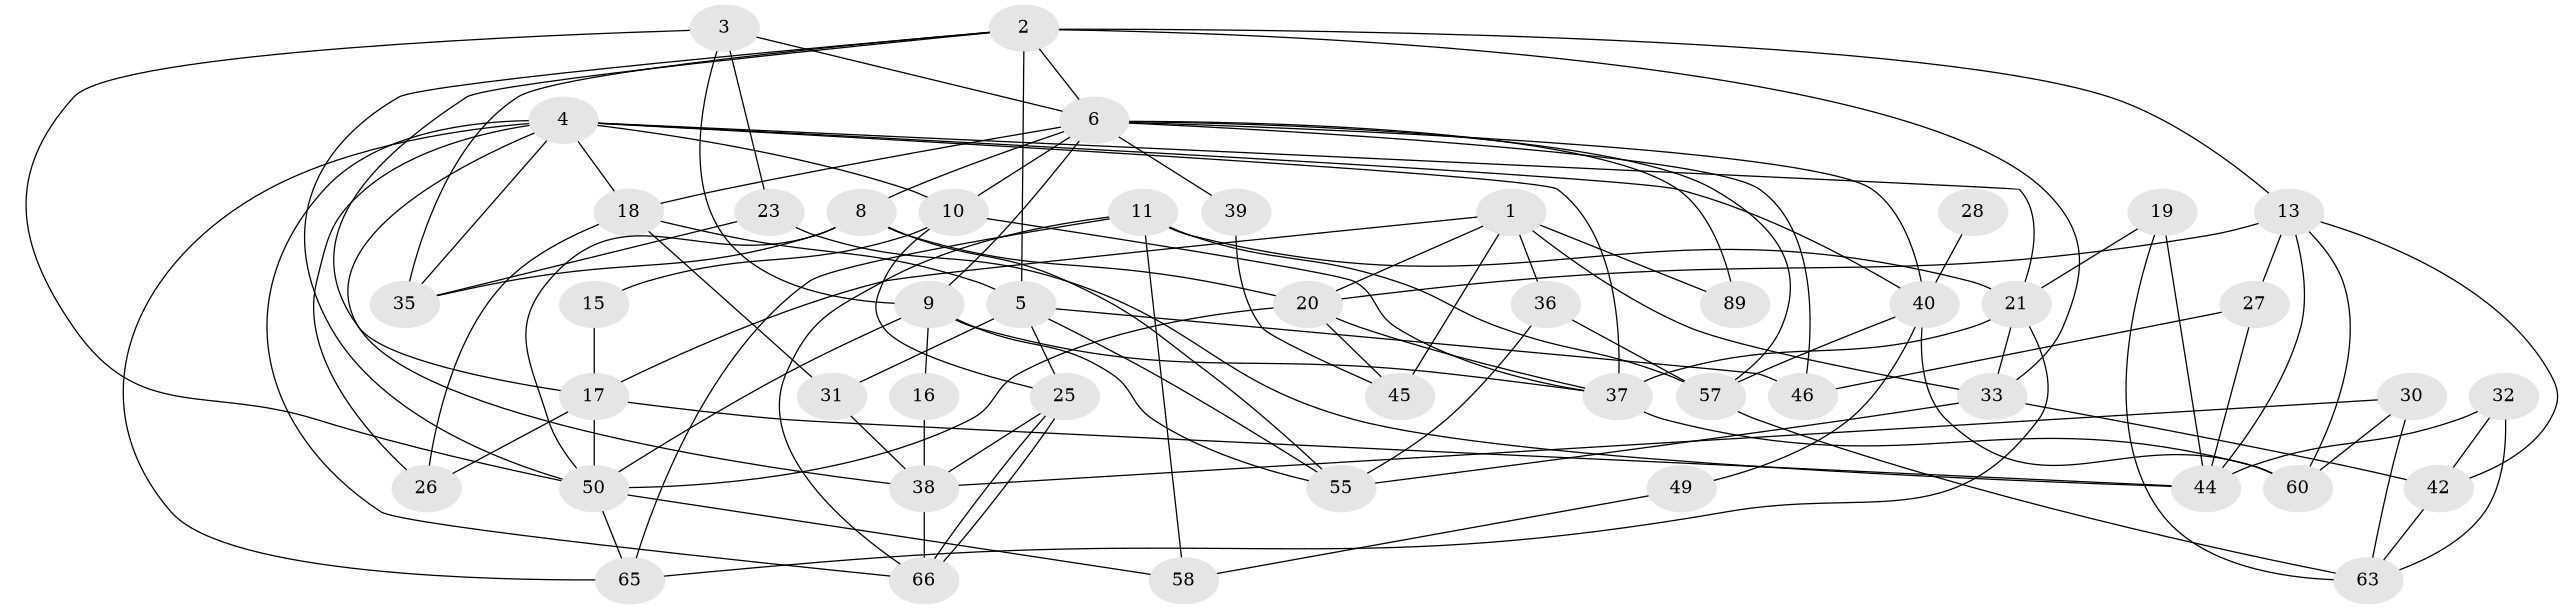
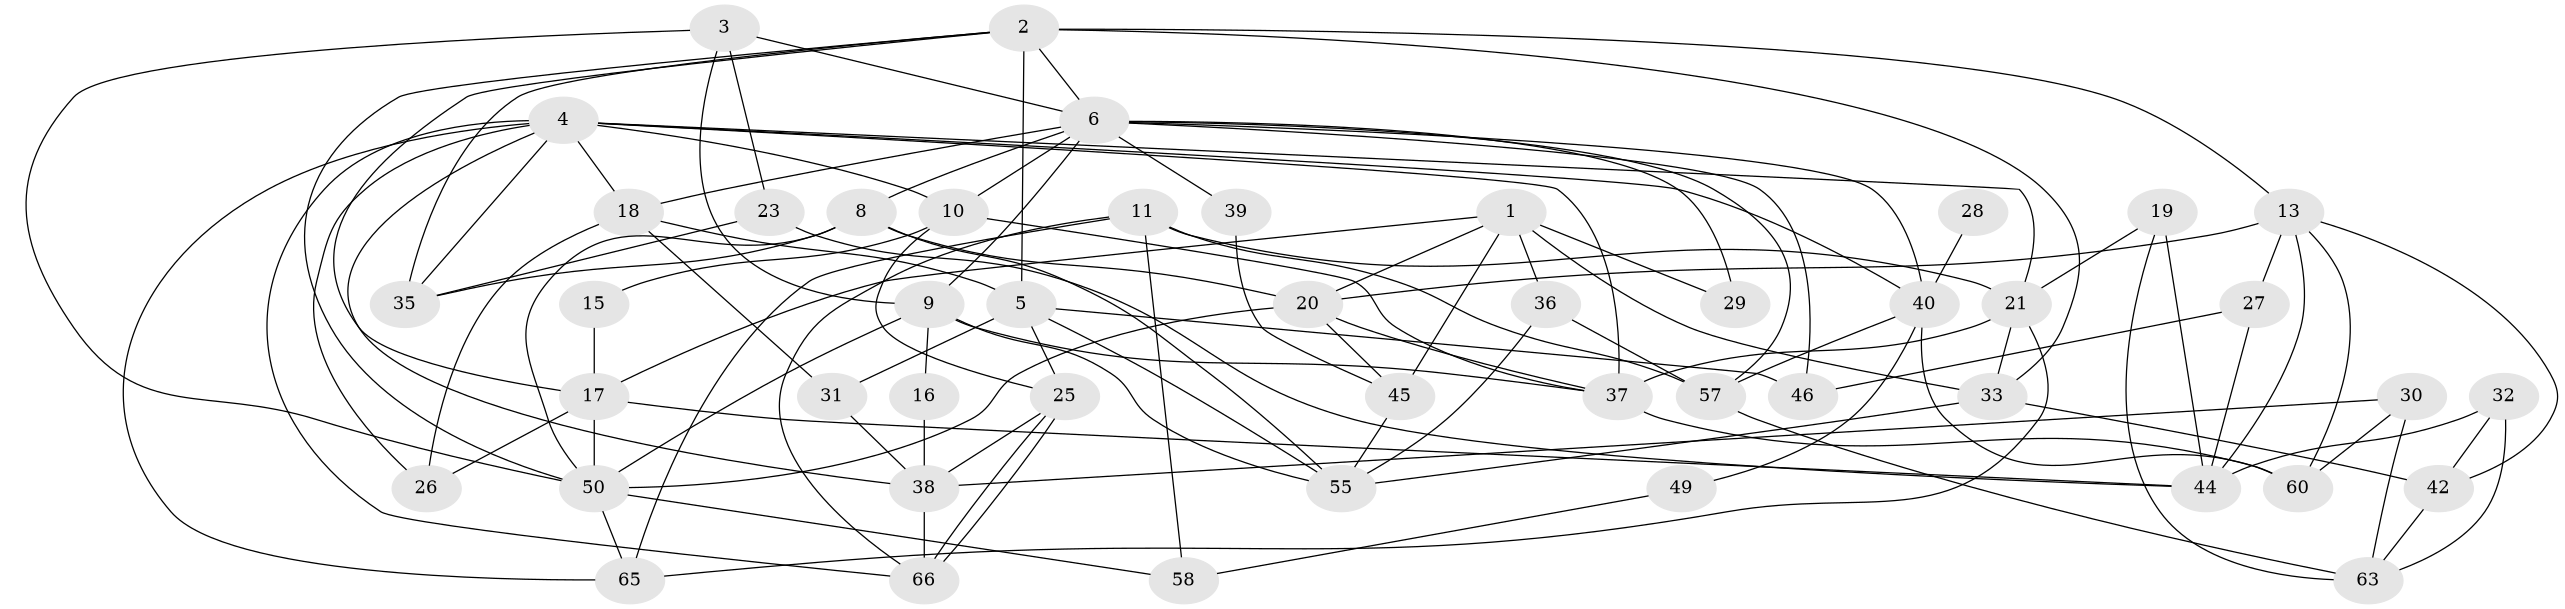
(1735, 304) -> (1735, 304)
none -> (1372, 440)
